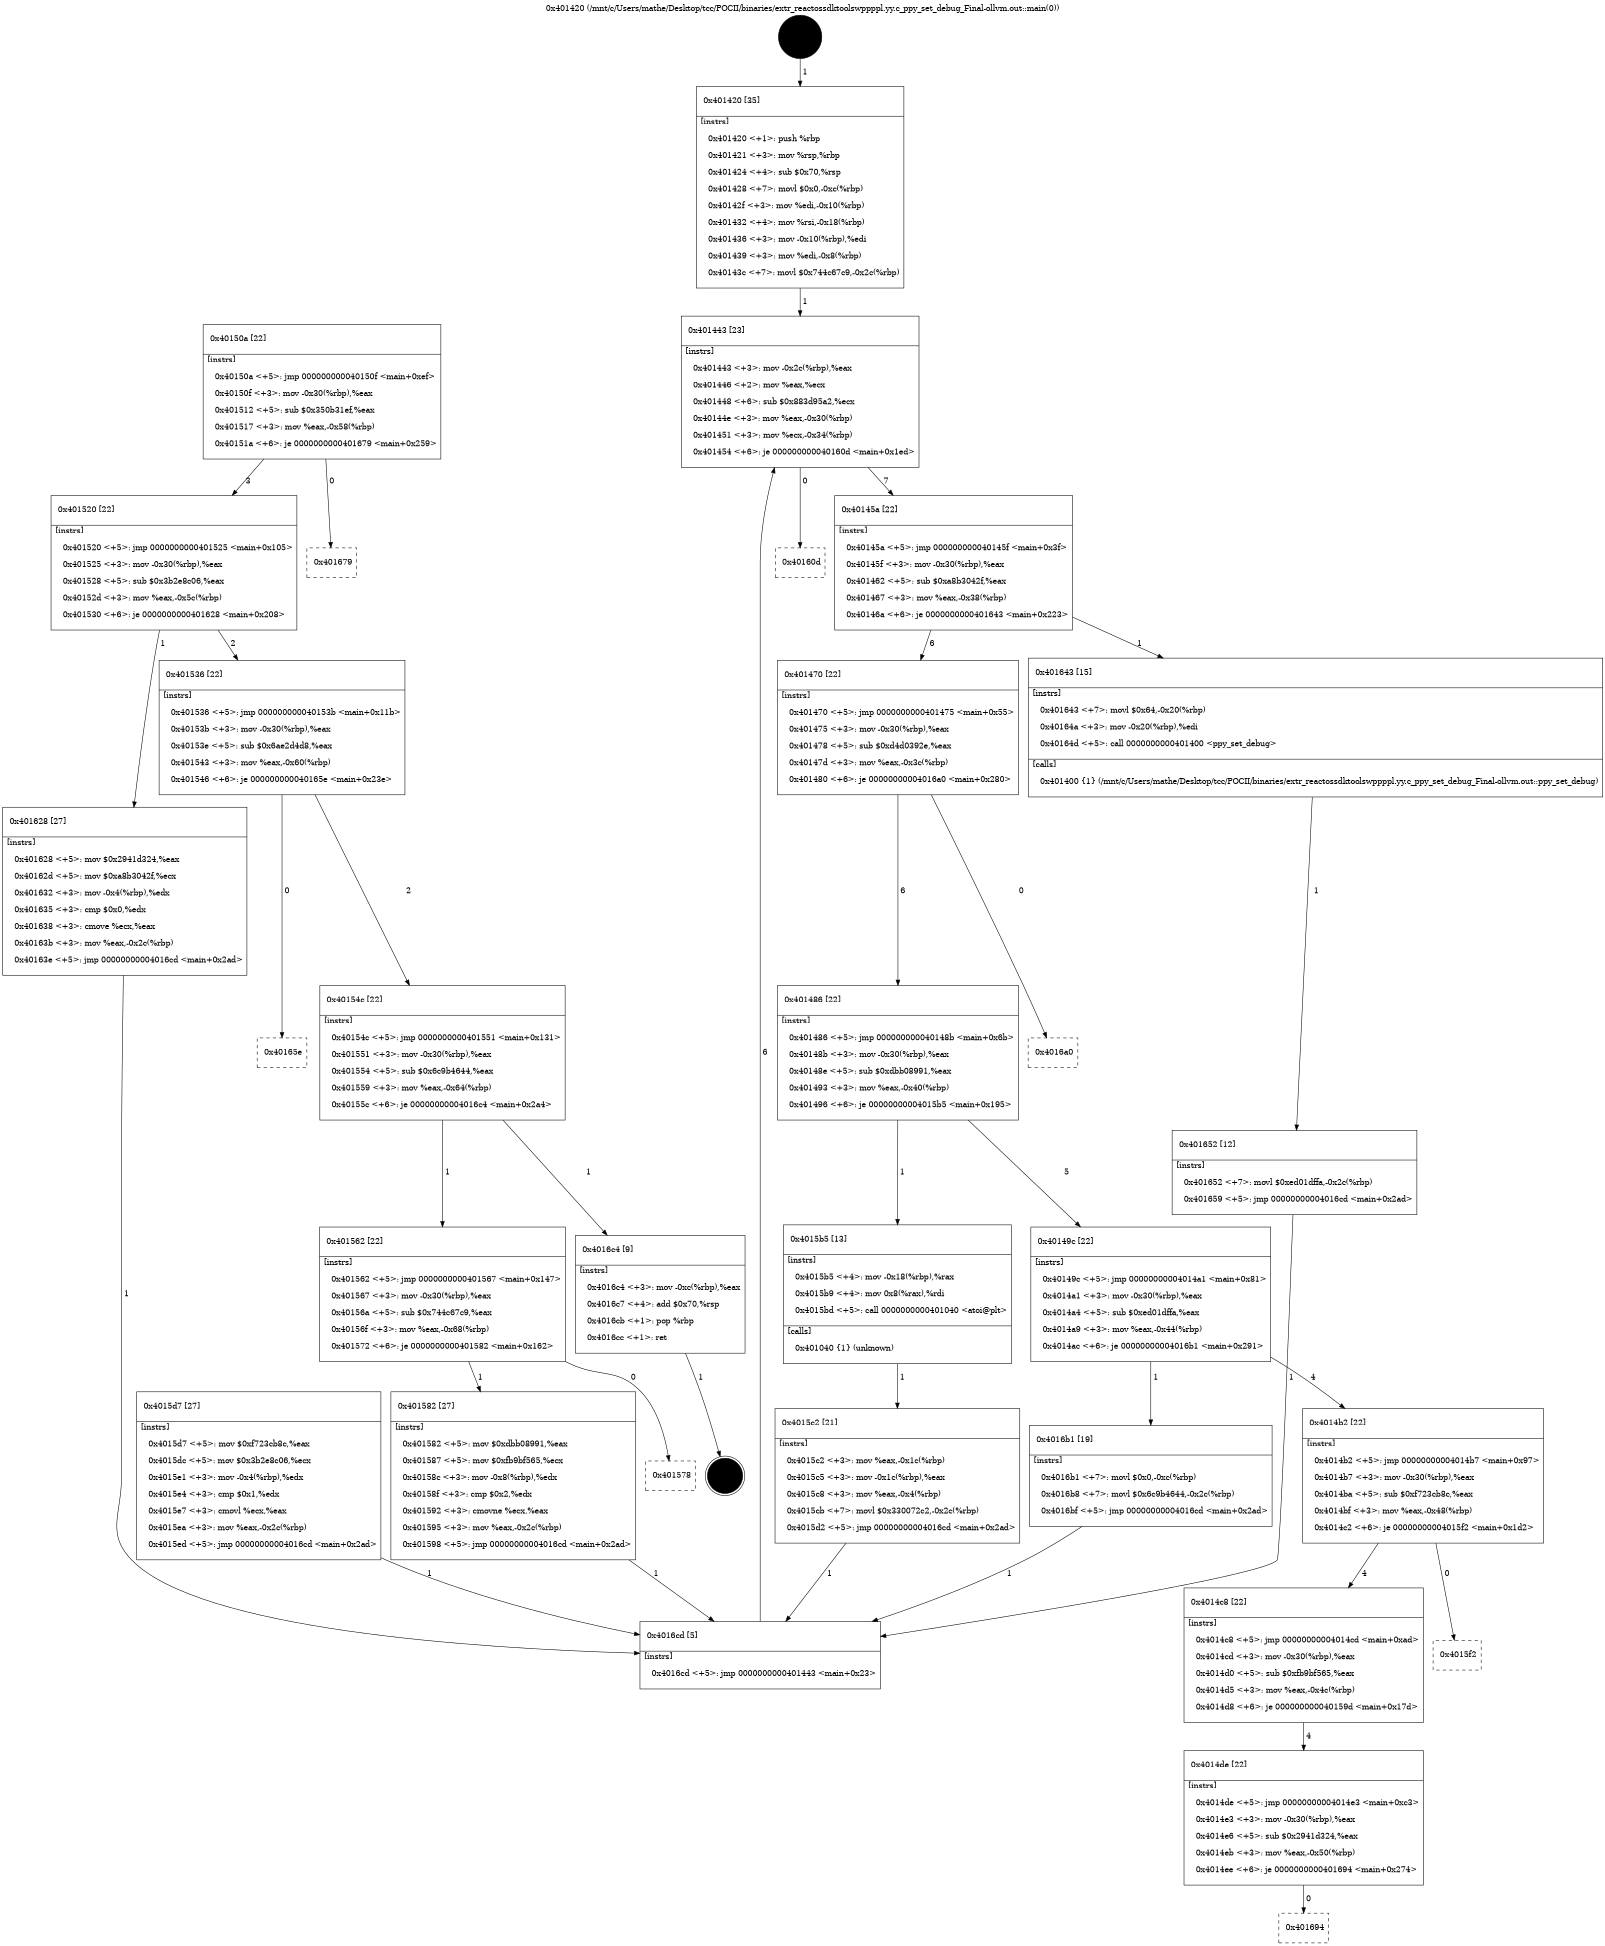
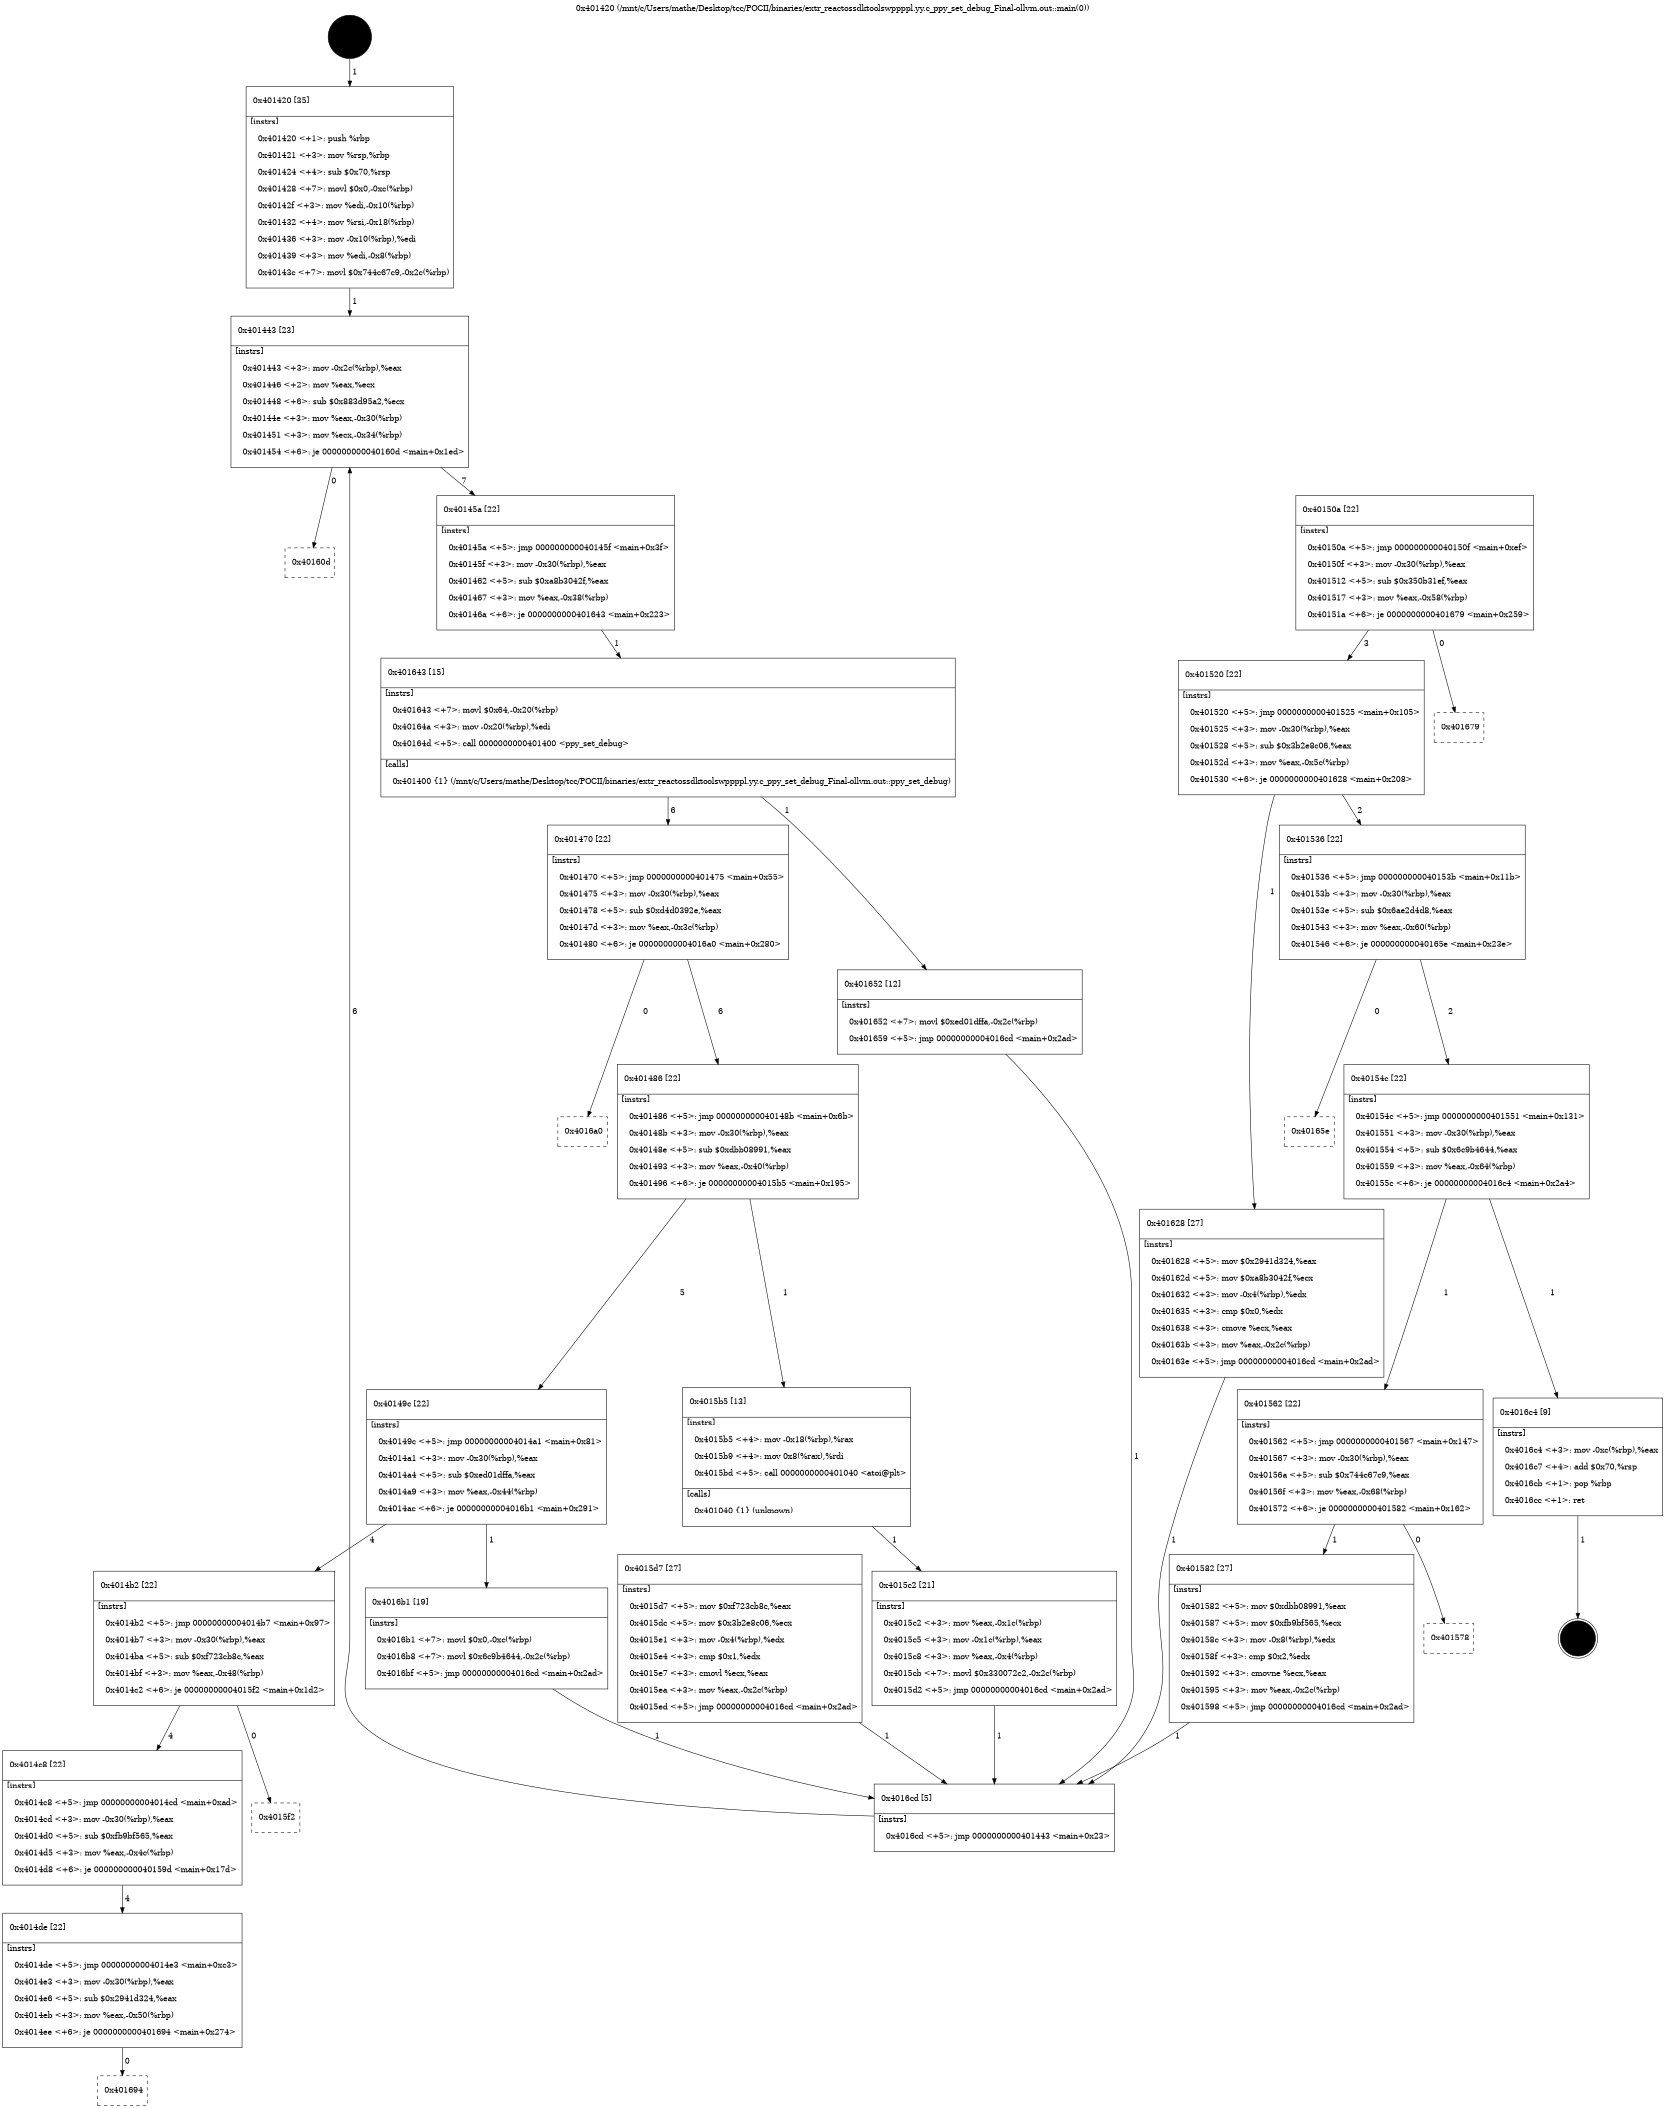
(927, 643) -> (668, 808)
